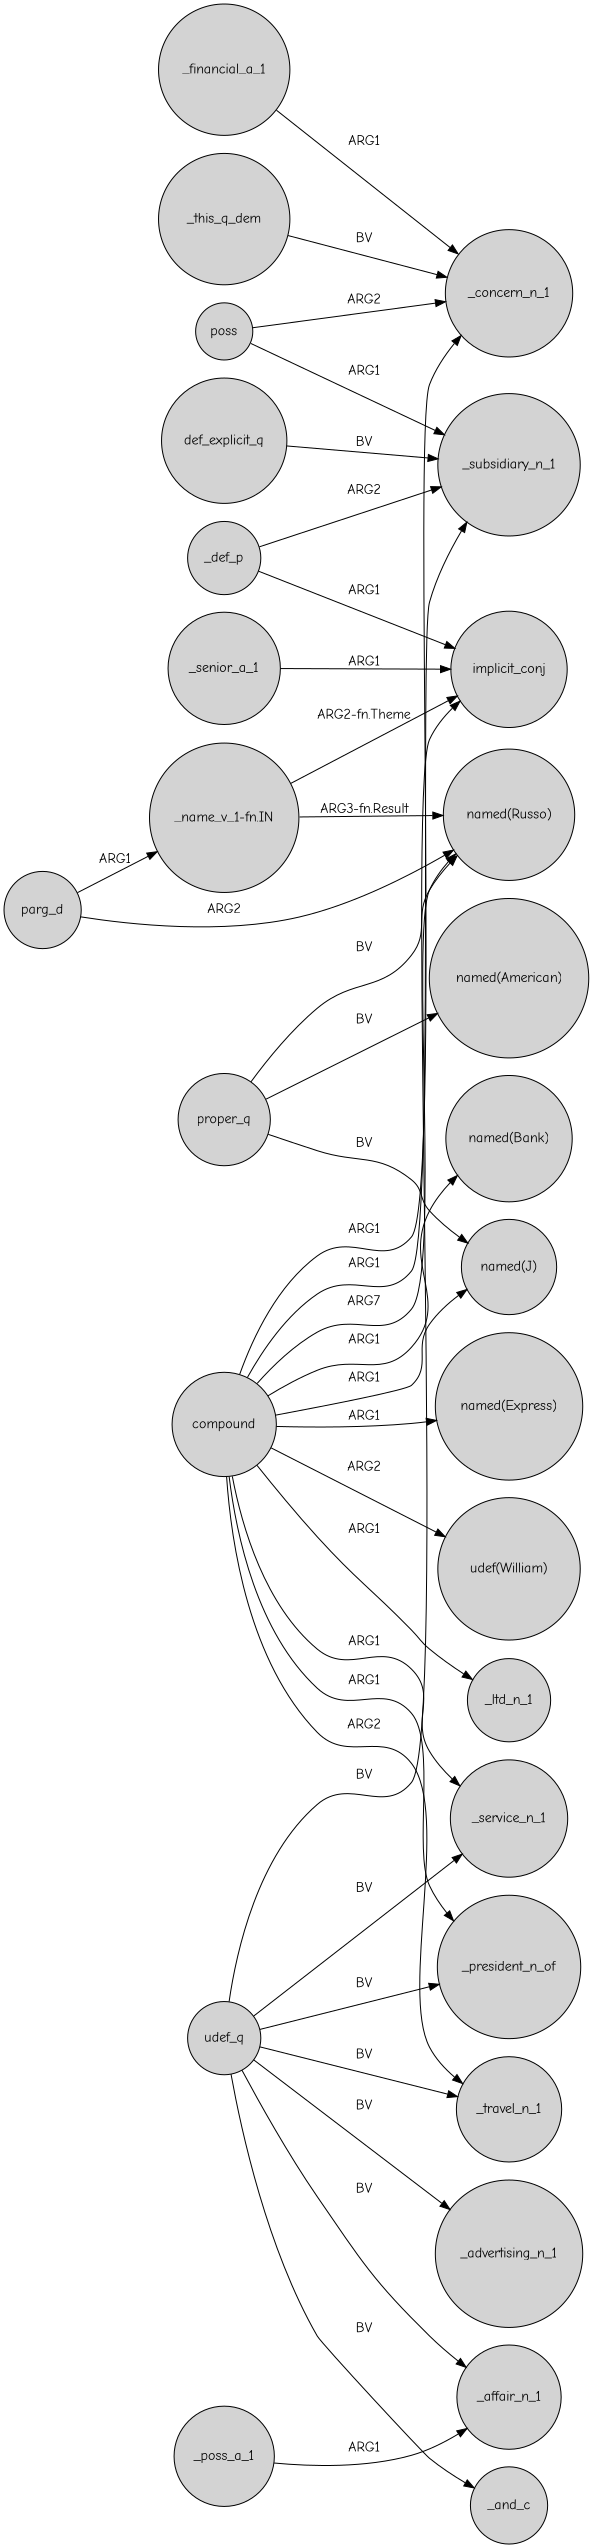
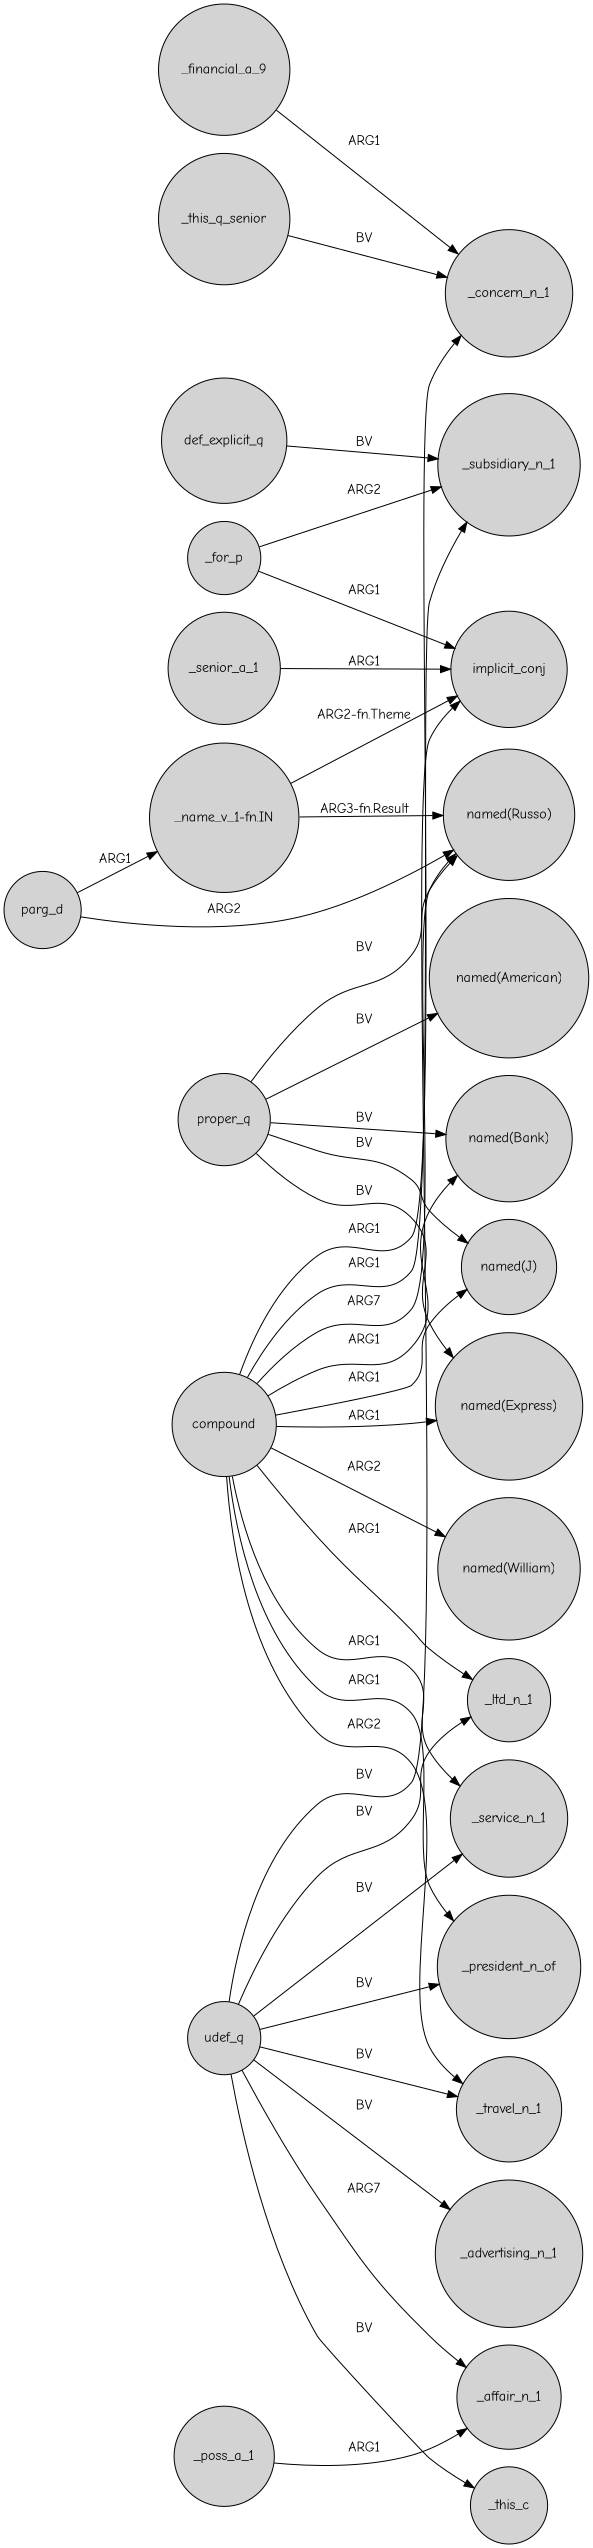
(224, 70) -> (224, 70)
(224, 219) -> (224, 219)
(224, 331) -> none
(224, 558) -> (224, 558)
none -> (353, 1128)
none -> (398, 1208)
(509, 1569) -> (509, 1569)
none -> (349, 1856)
(364, 2189) -> (364, 2189)
(509, 2505) -> (509, 2505)
